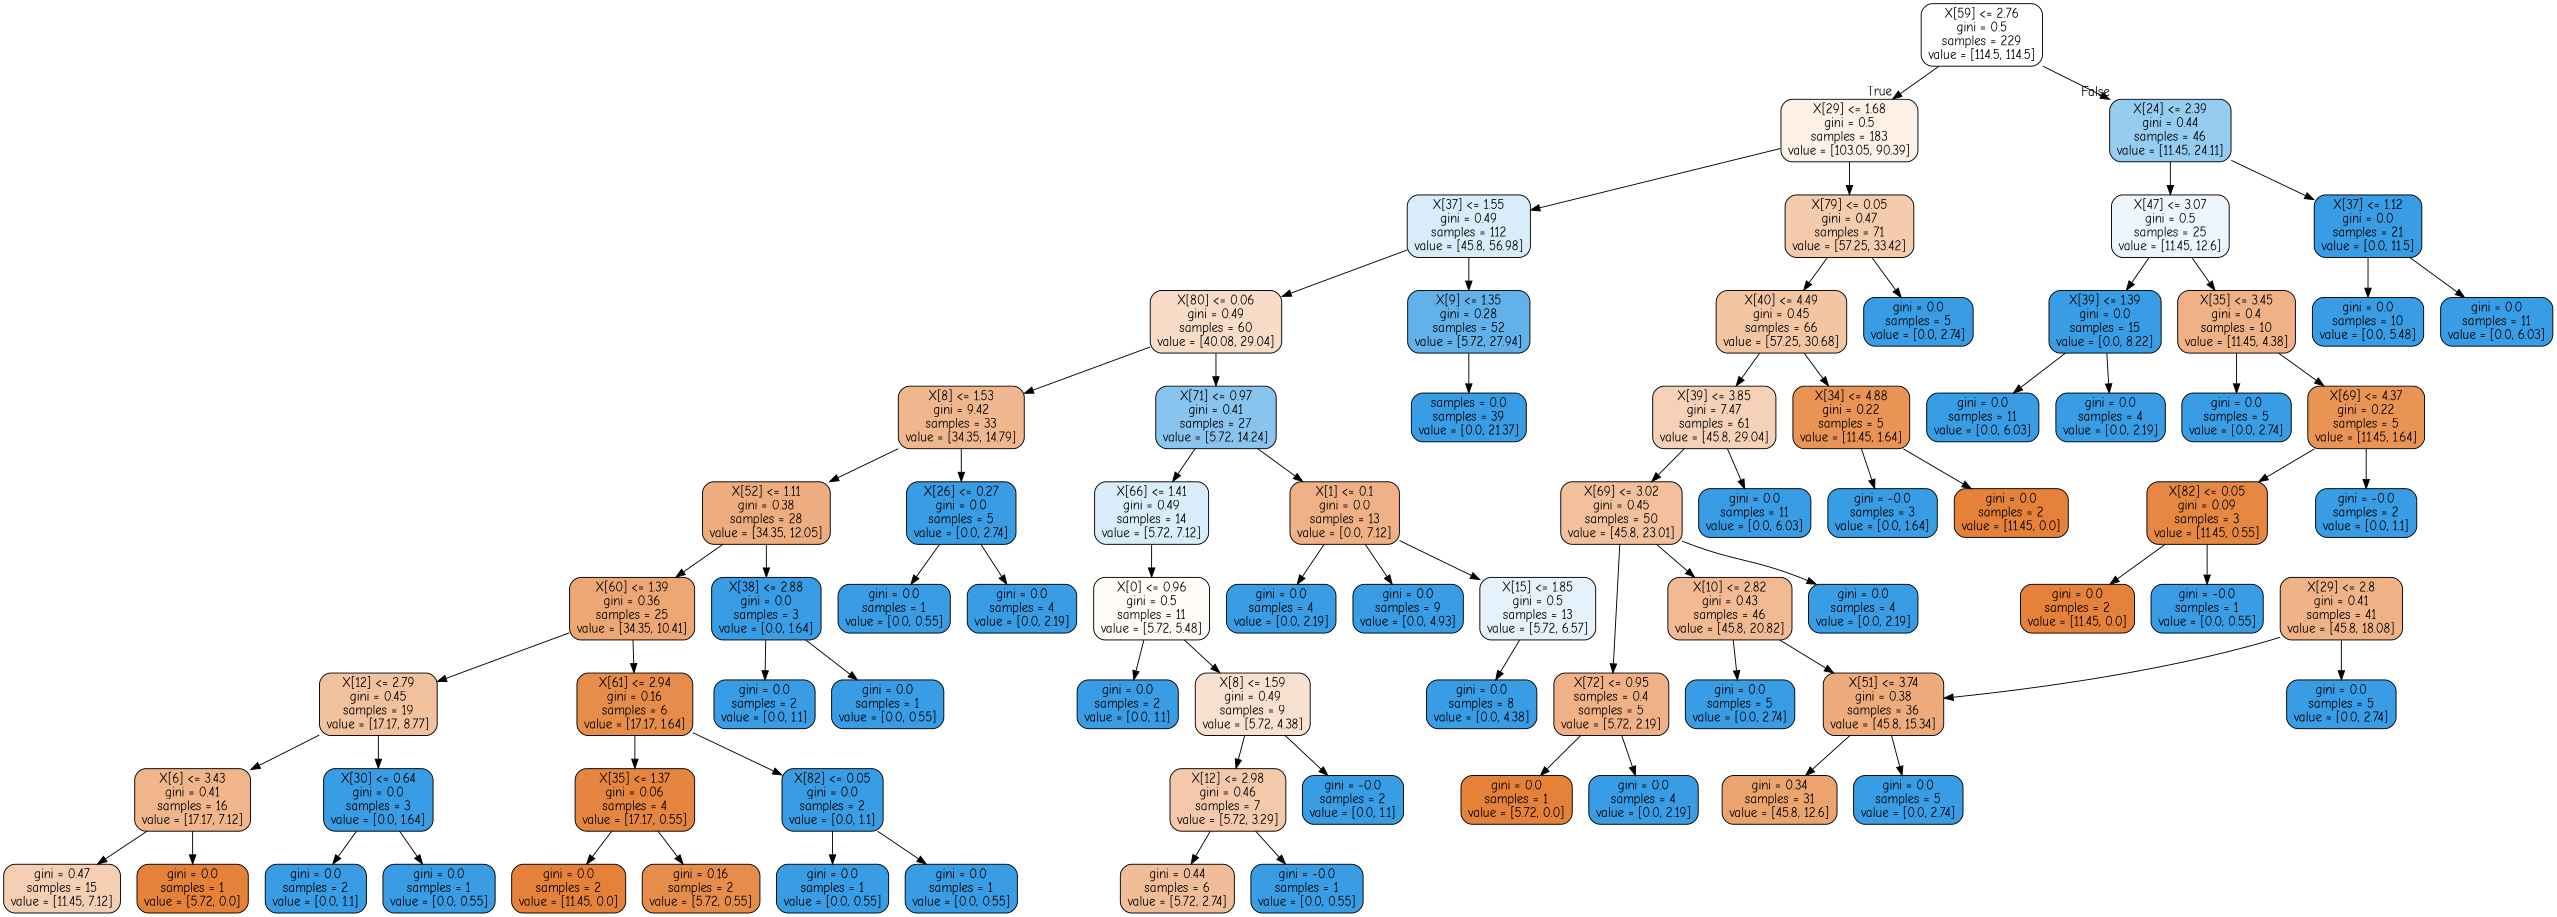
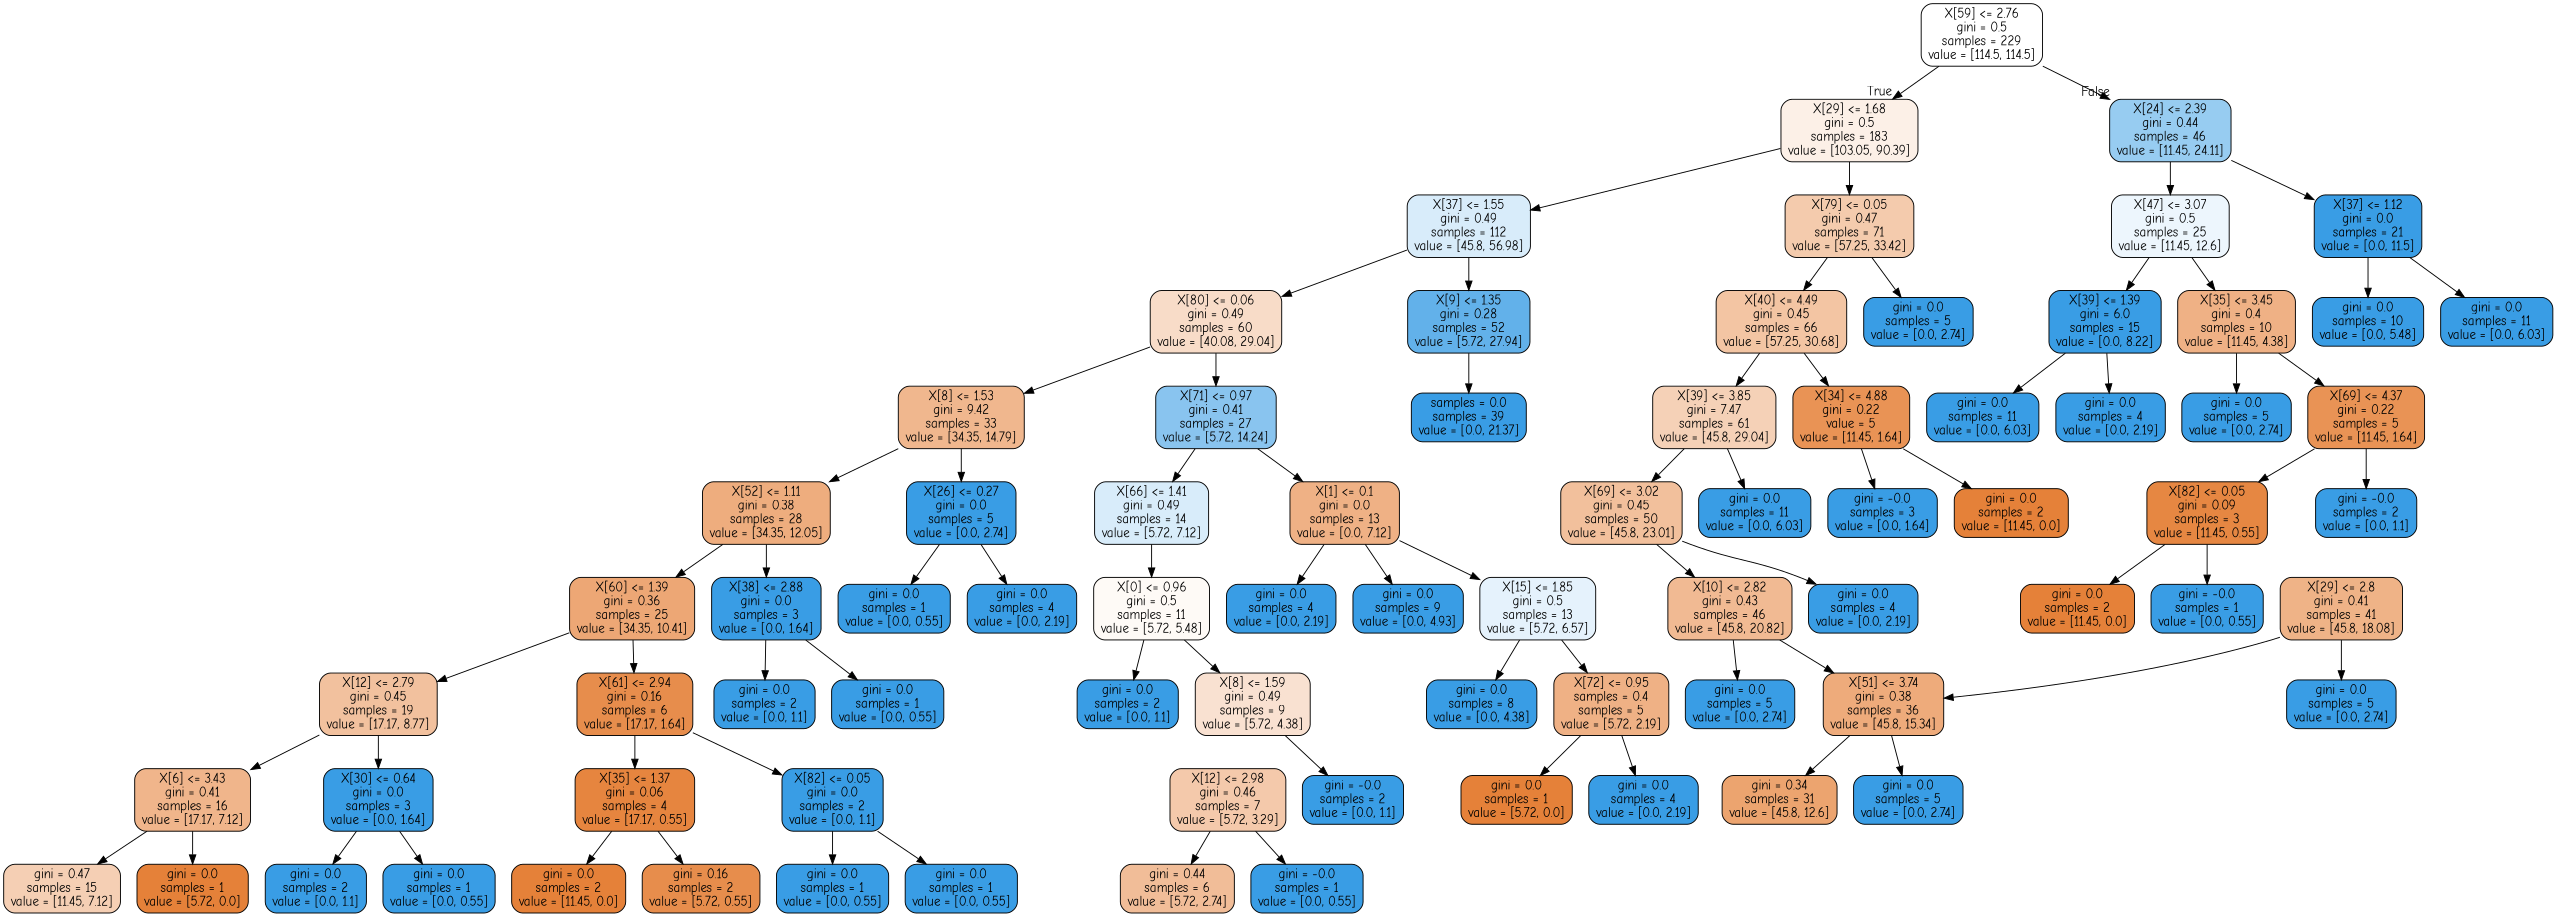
(2105, 322) -> (2105, 322)
(1851, 417) -> (1851, 417)
(1617, 604) -> (1572, 653)
(1242, 747) -> none
